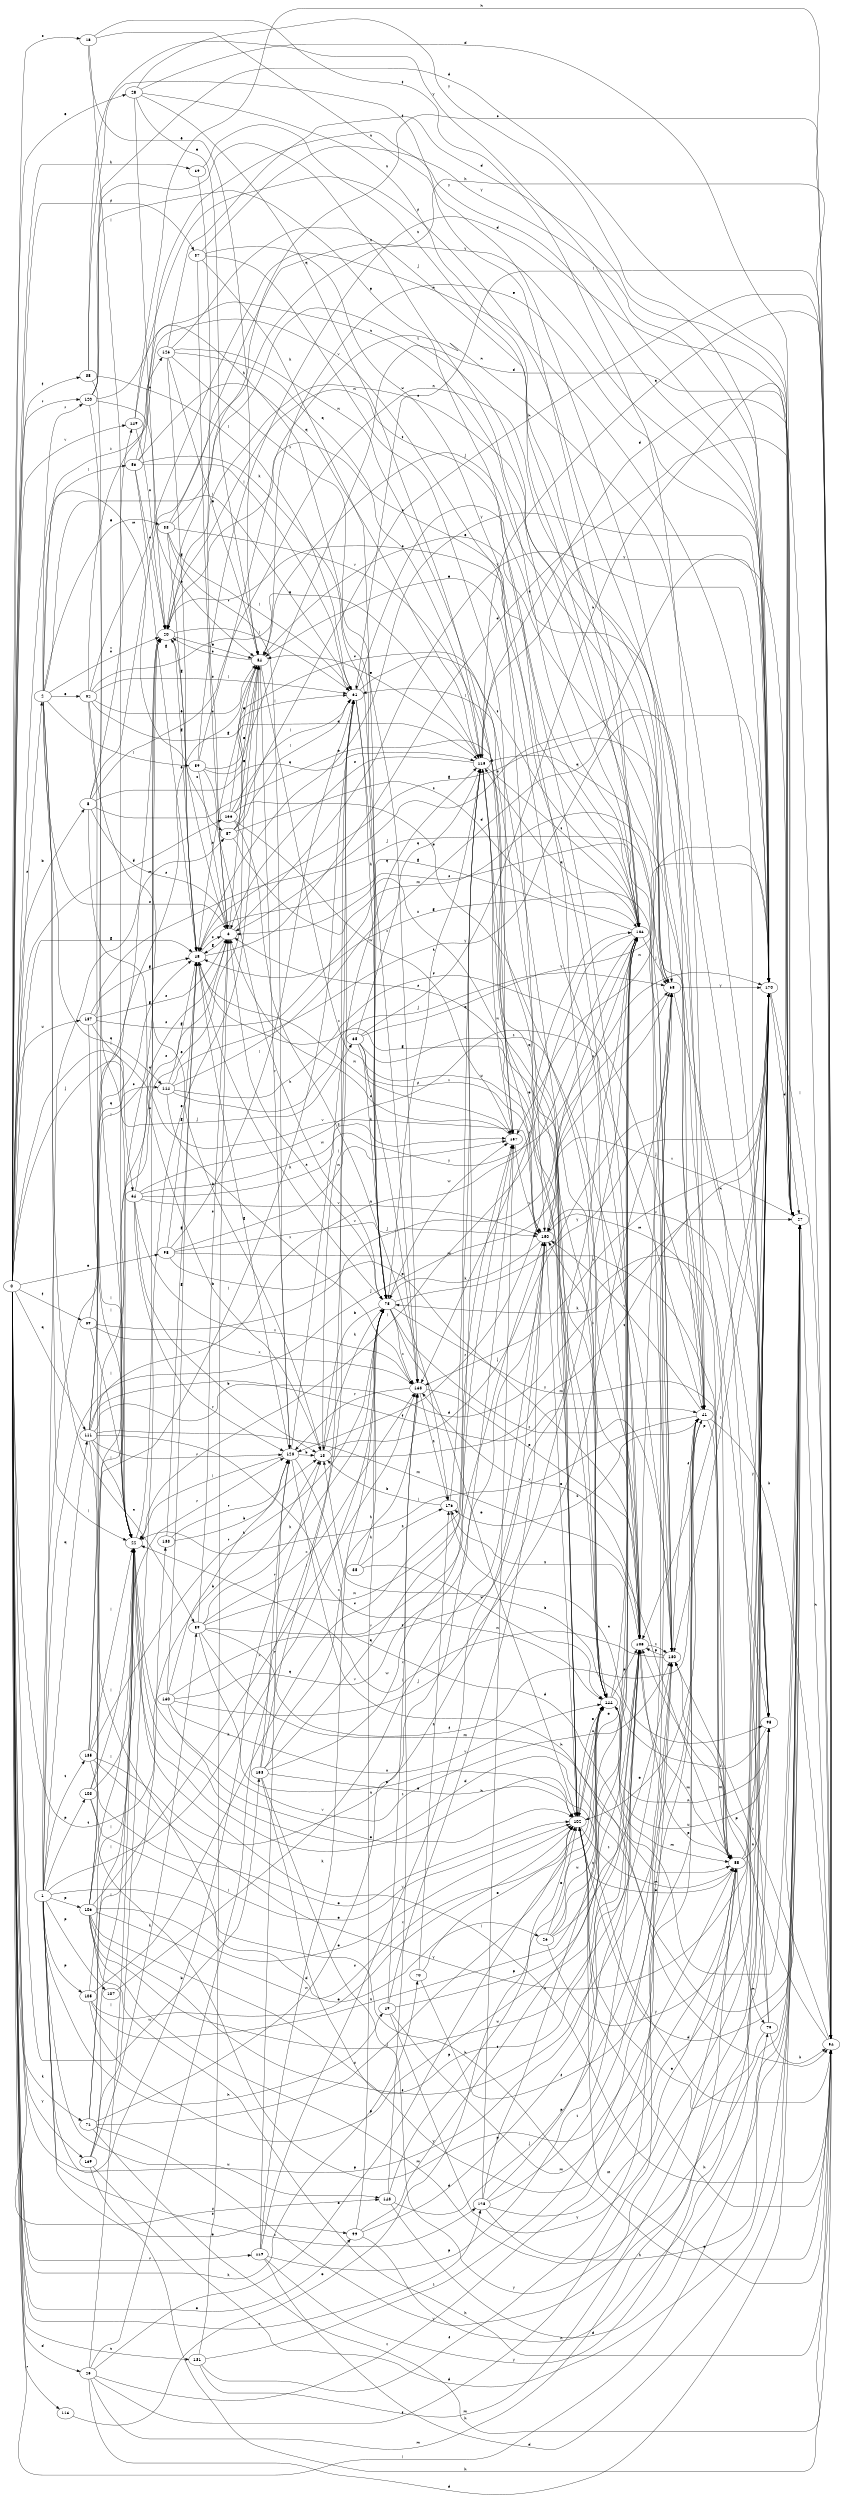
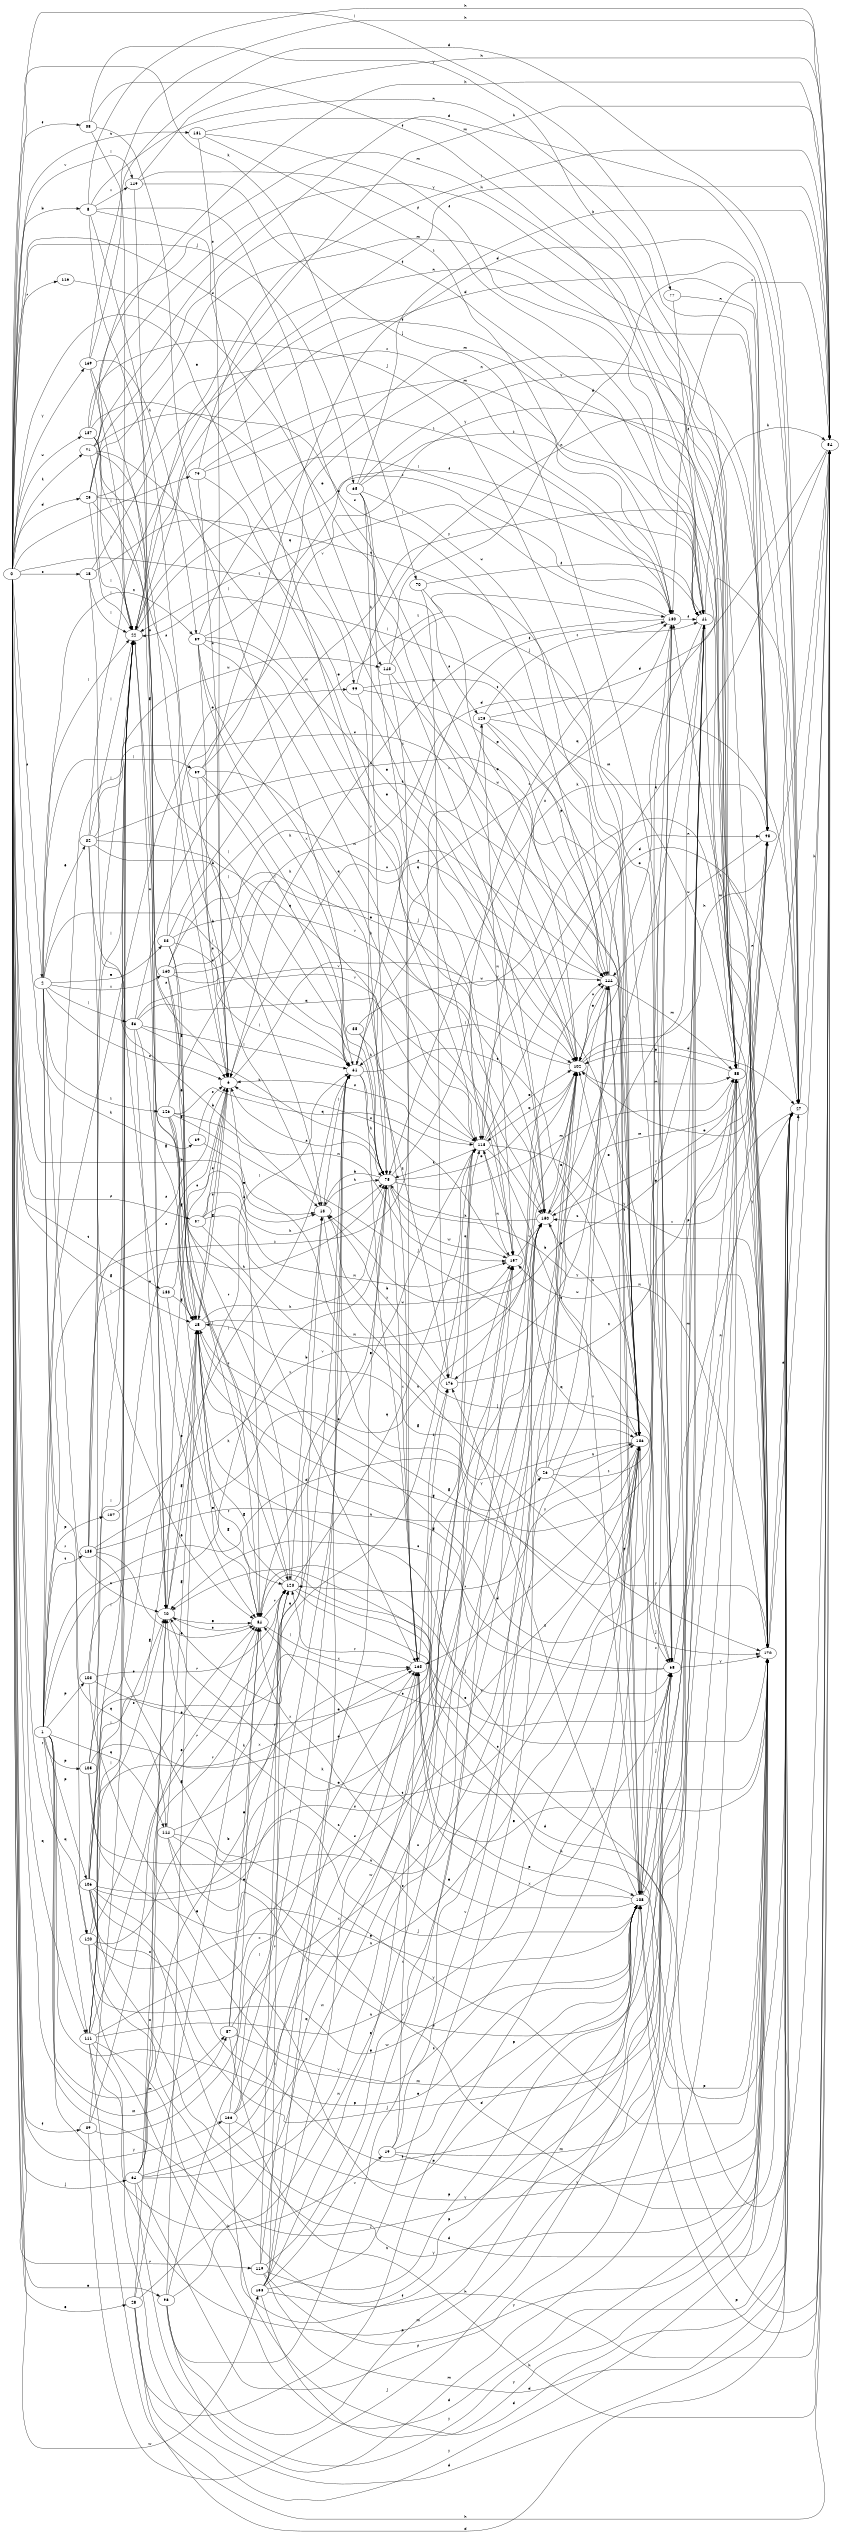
none -> (672, 295)
none -> (638, 794)
none -> (105, 990)
(522, 1096) -> (417, 1524)
(743, 1946) -> (689, 520)
(640, 2255) -> (640, 669)
